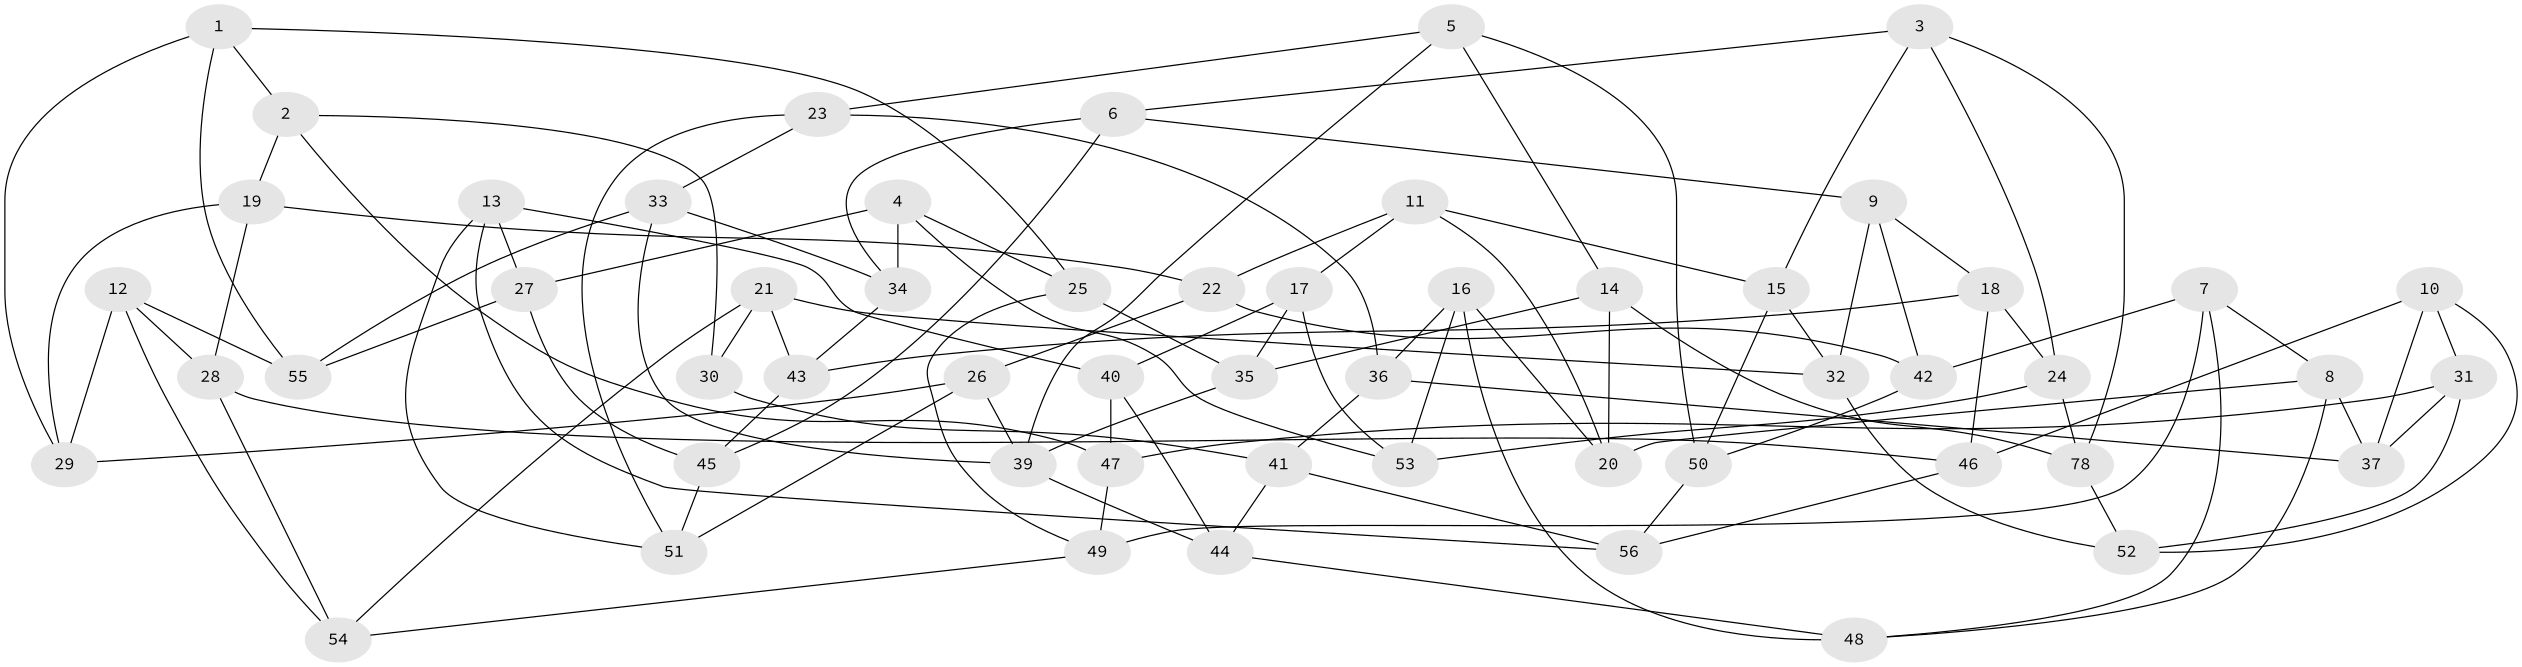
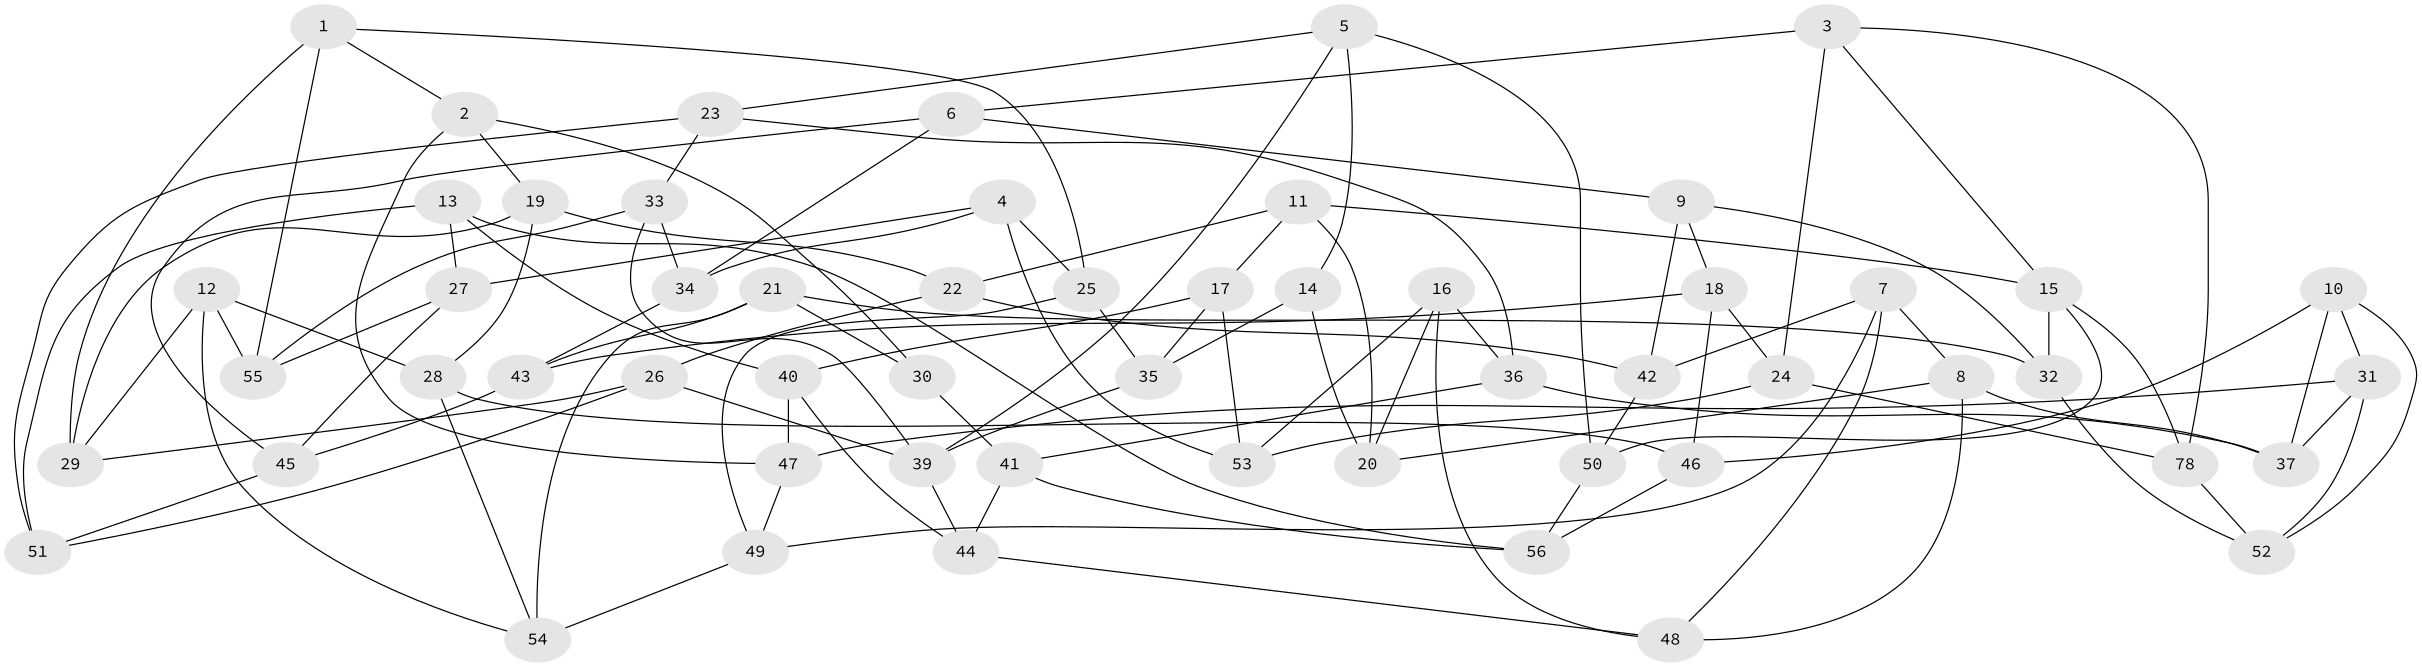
(1819, 408) -> (2139, 364)
